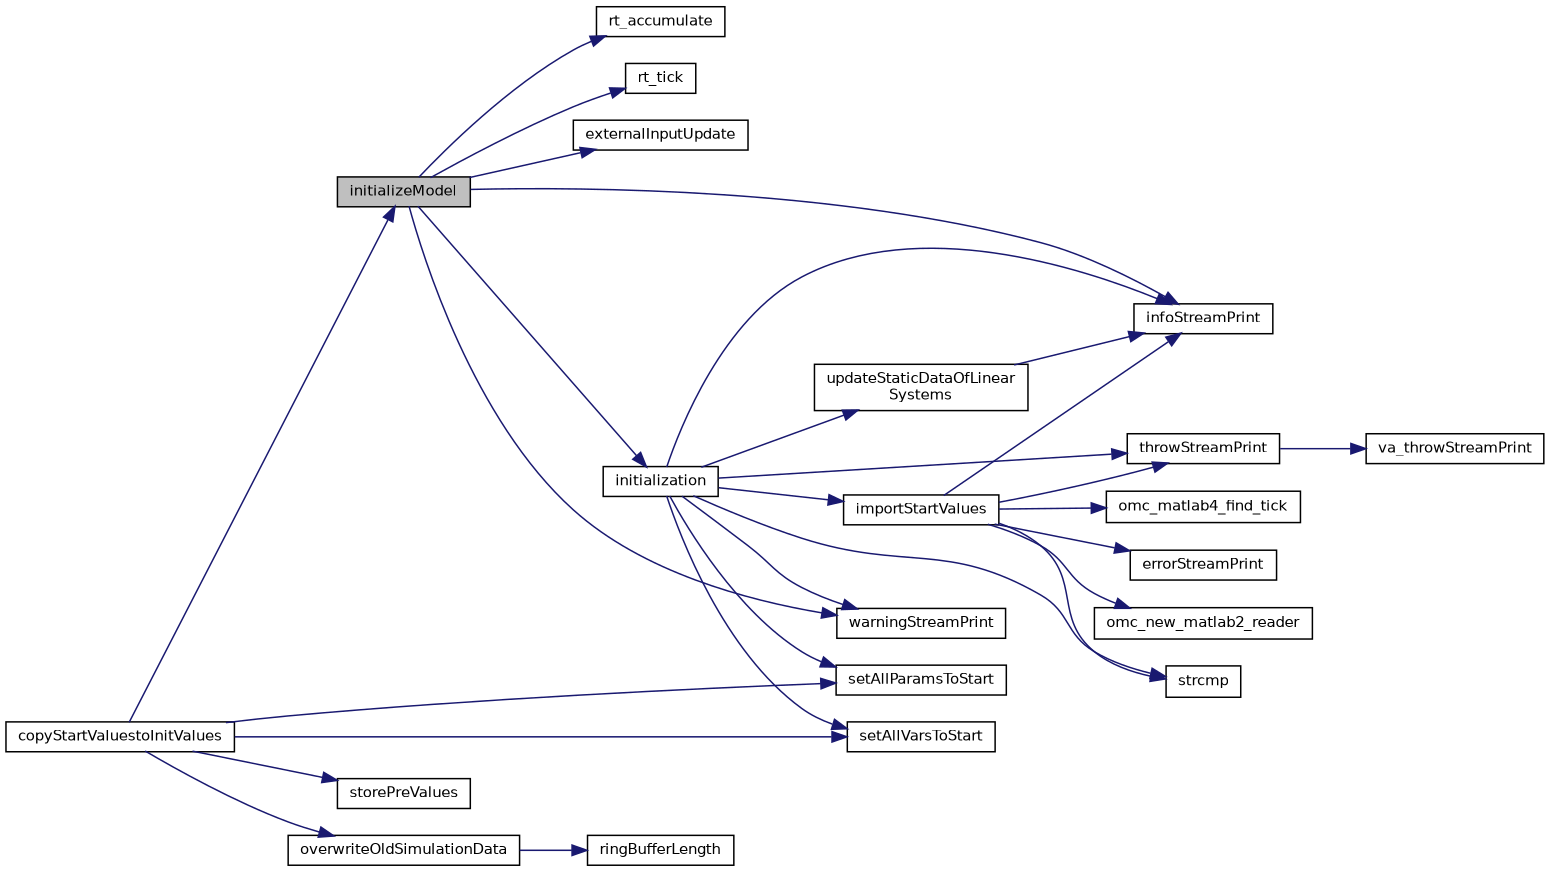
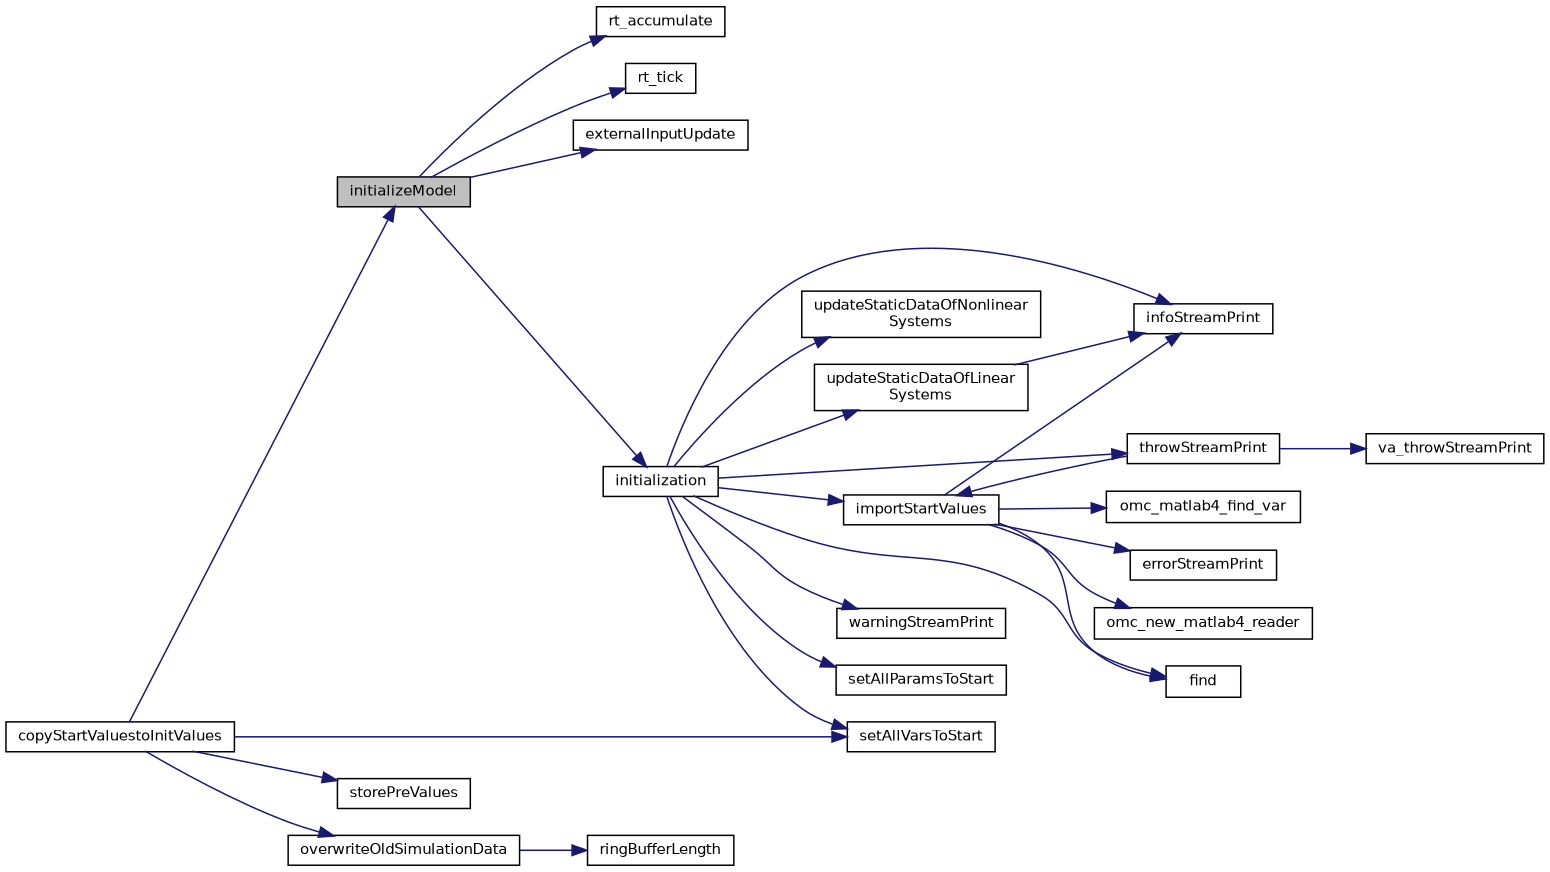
(825, 204) -> none
none -> (921, 314)
(547, 482) -> none
(1076, 486) -> (1049, 472)
(1203, 507) -> (1203, 507)
(1203, 623) -> (1203, 623)
(1203, 682) -> (1203, 682)
(523, 698) -> none
